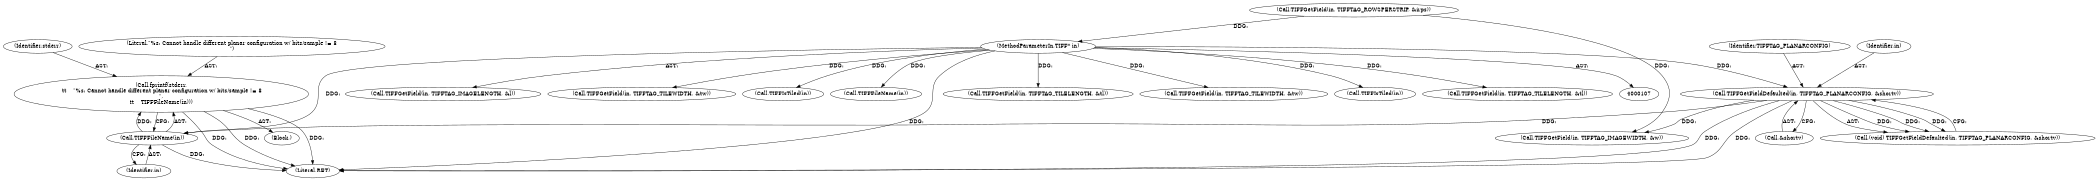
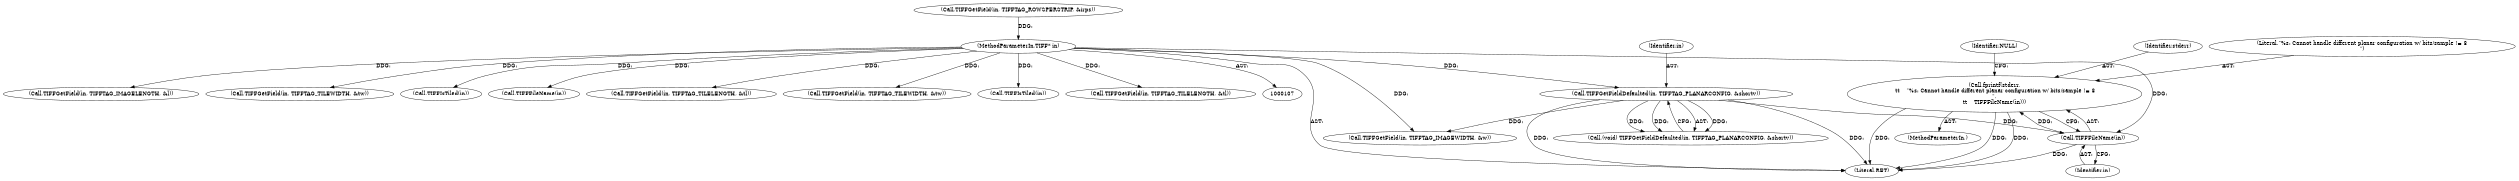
(1582, 40) -> (1307, 61)
(1780, 46) -> none
none -> (1995, 46)
(673, 66) -> (384, 66)
(1639, 94) -> (1282, 94)
(917, 122) -> (1318, 122)
(282, 138) -> (1938, 138)
(1784, 138) -> none
